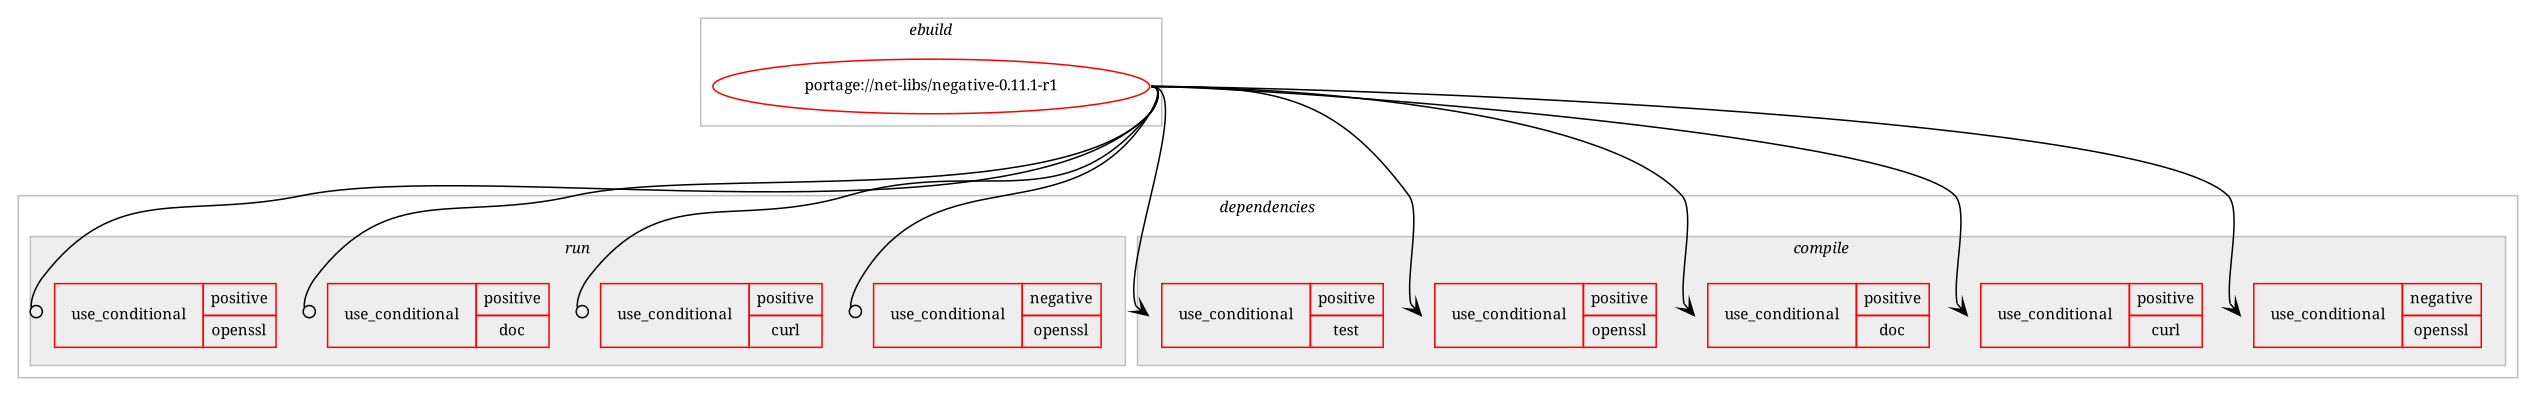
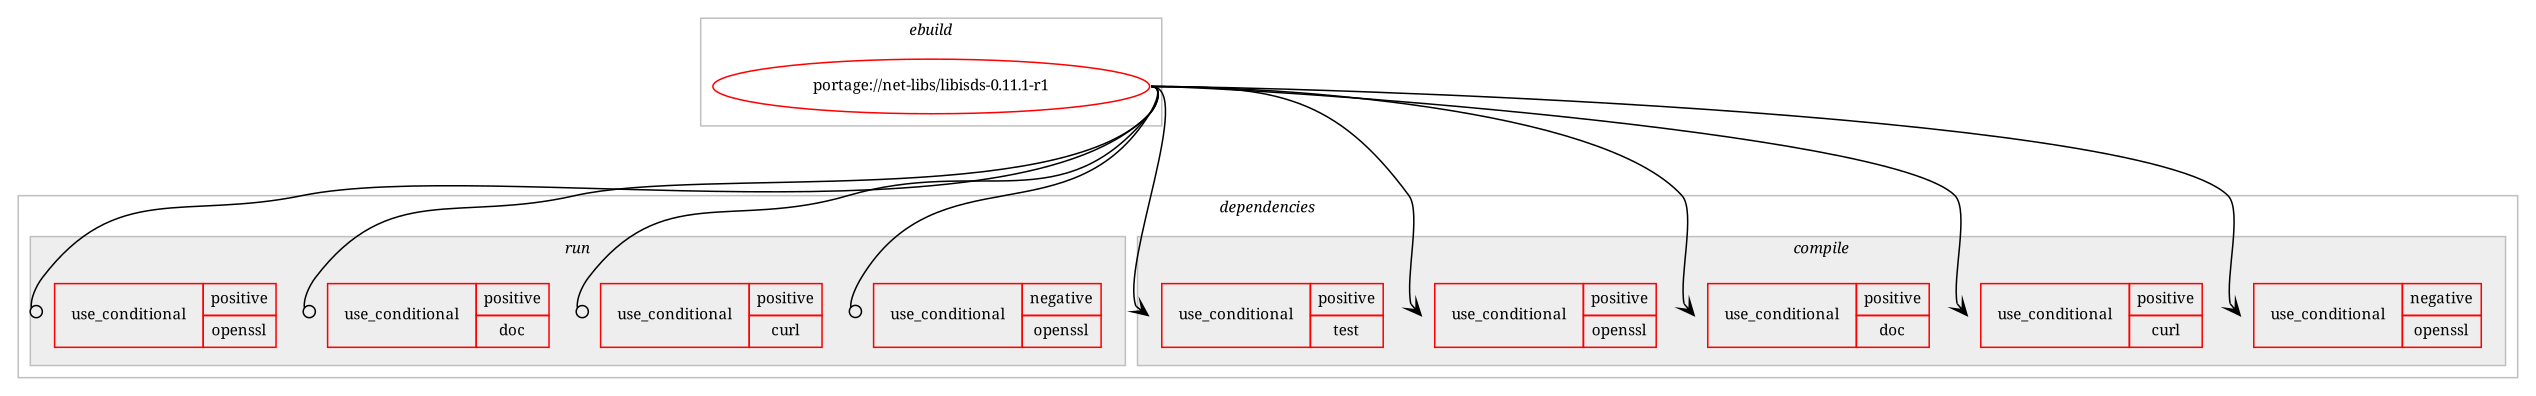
(931, 86) -> (931, 86)
